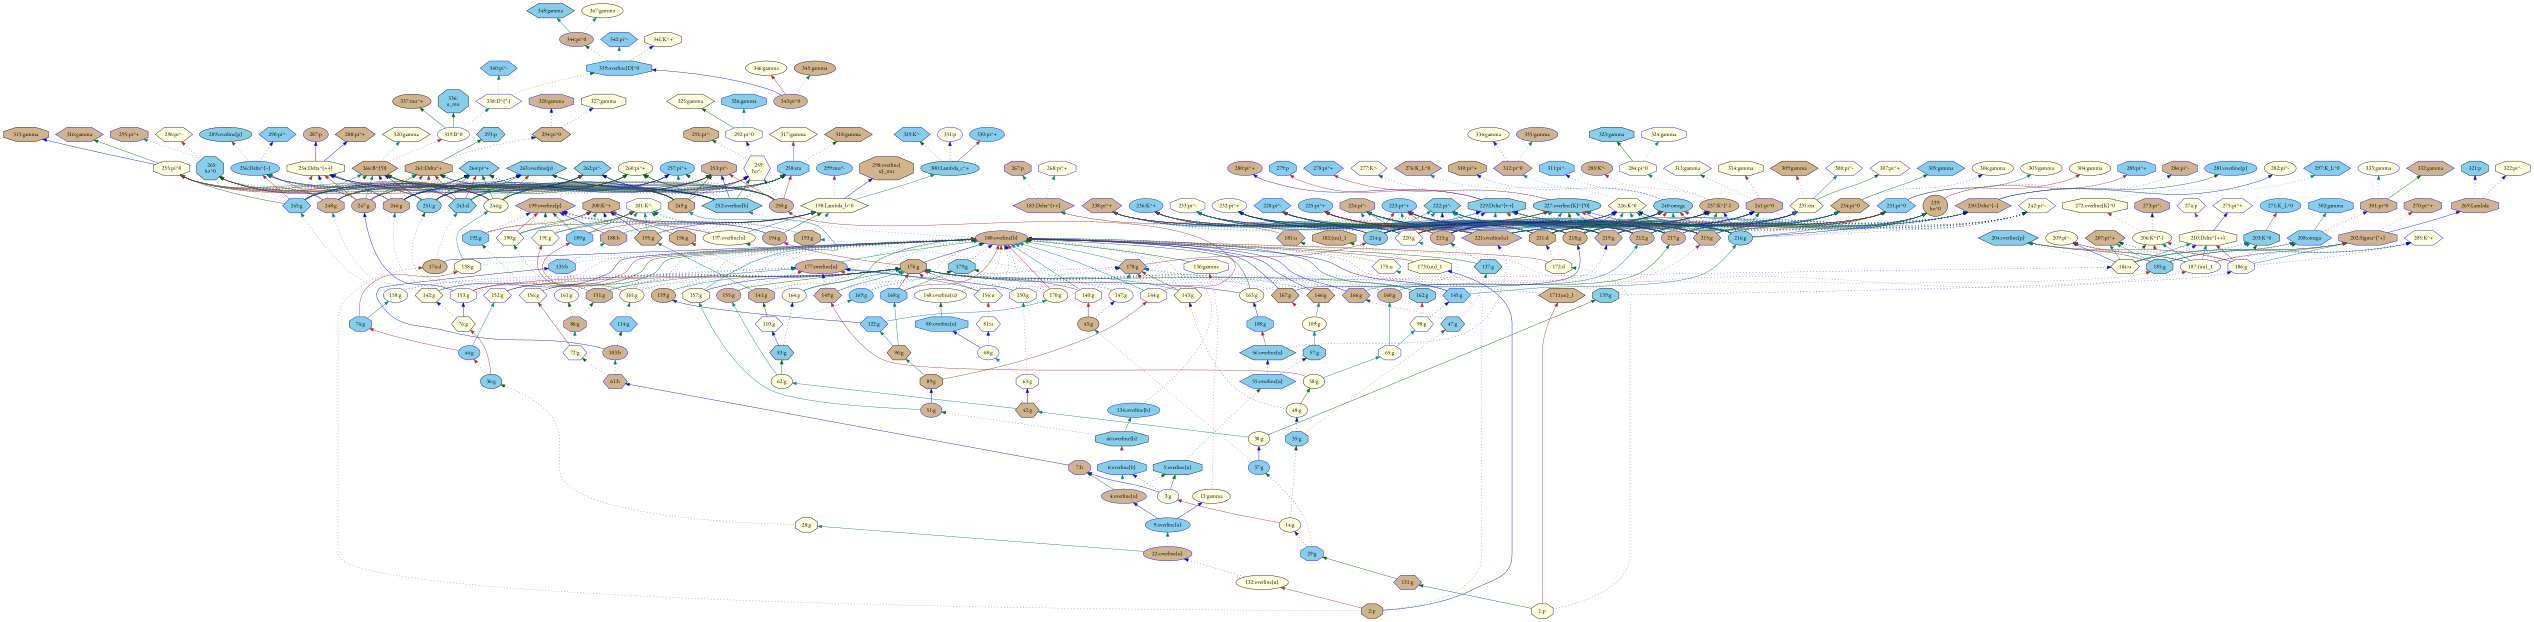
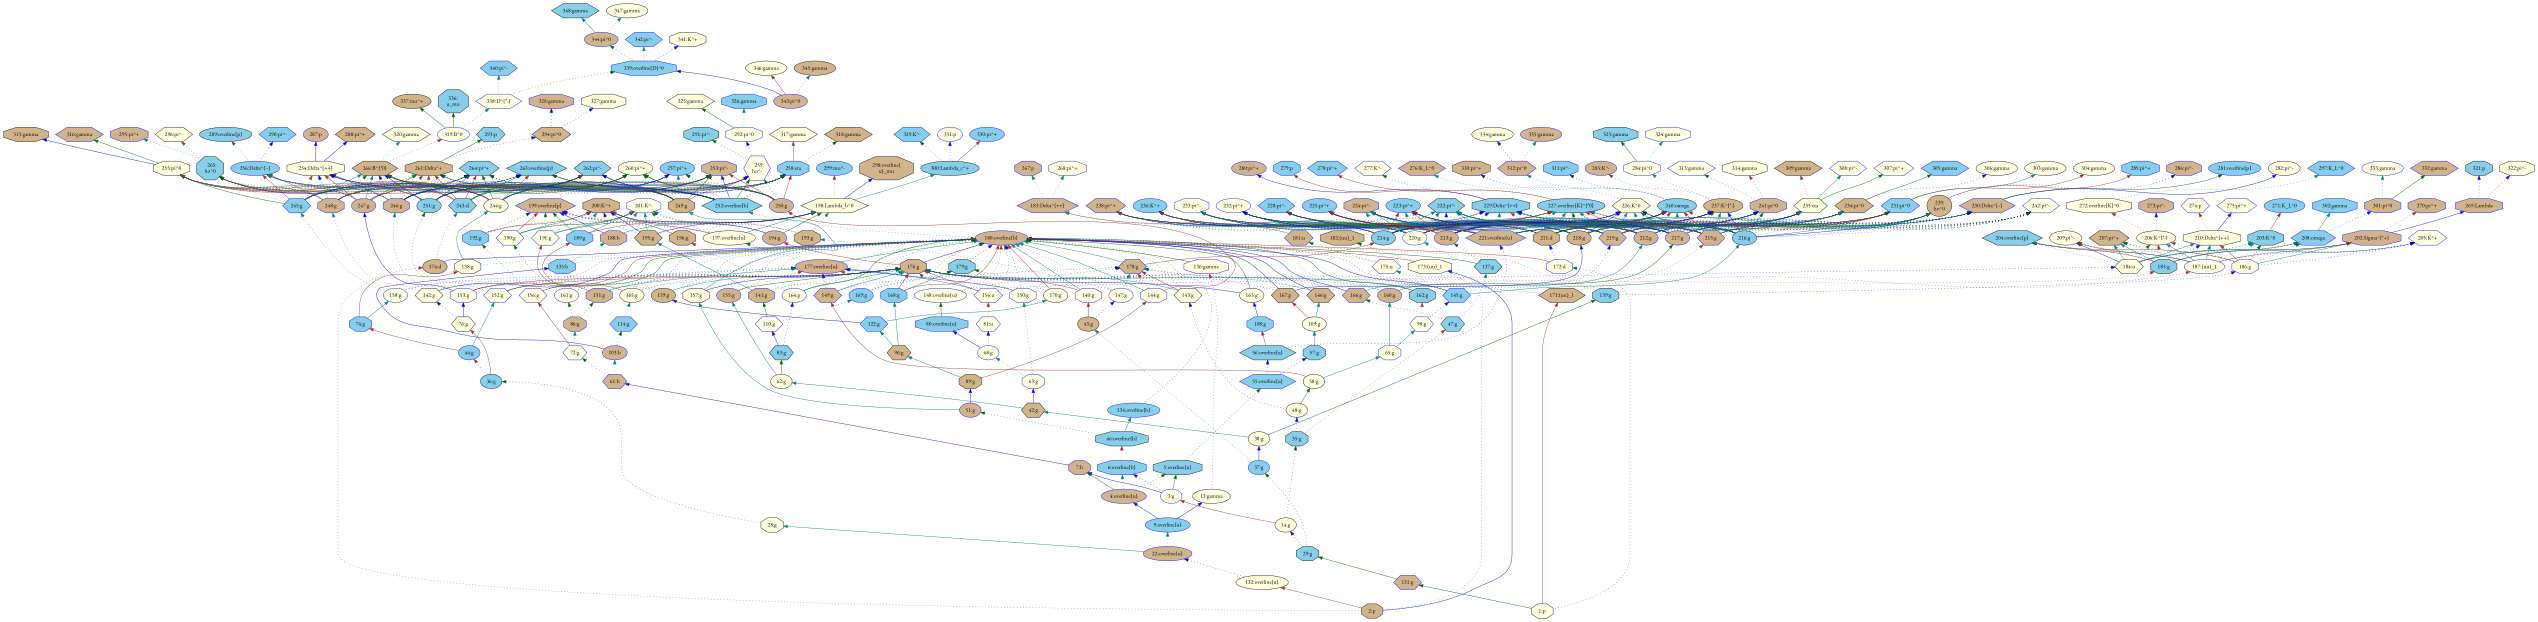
(701, 134) -> (701, 134)
(1409, 238) -> (1415, 238)
(1559, 267) -> (1559, 267)
(1302, 312) -> (1302, 312)
(1312, 554) -> (1308, 554)
